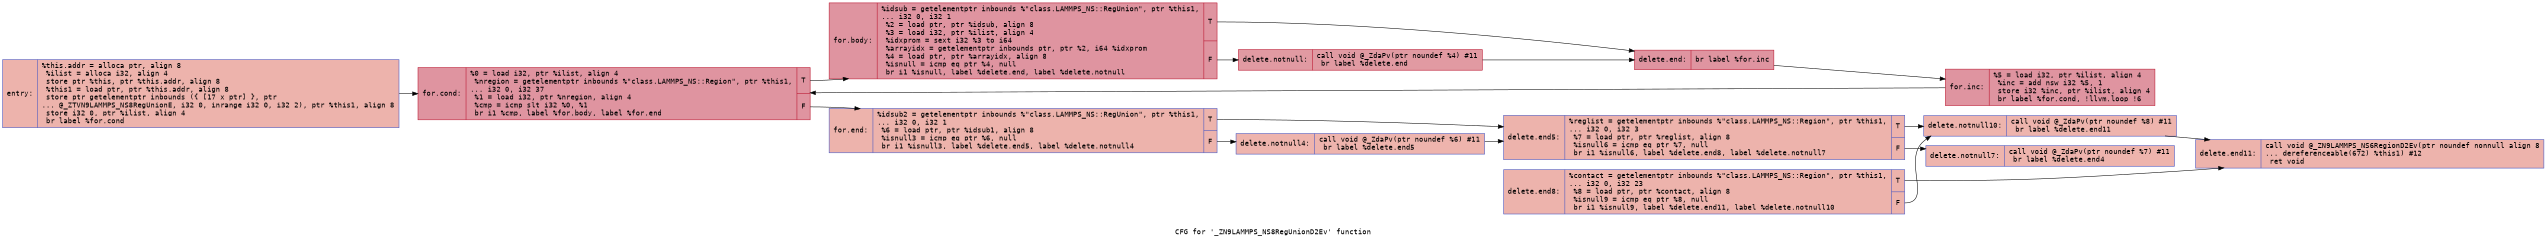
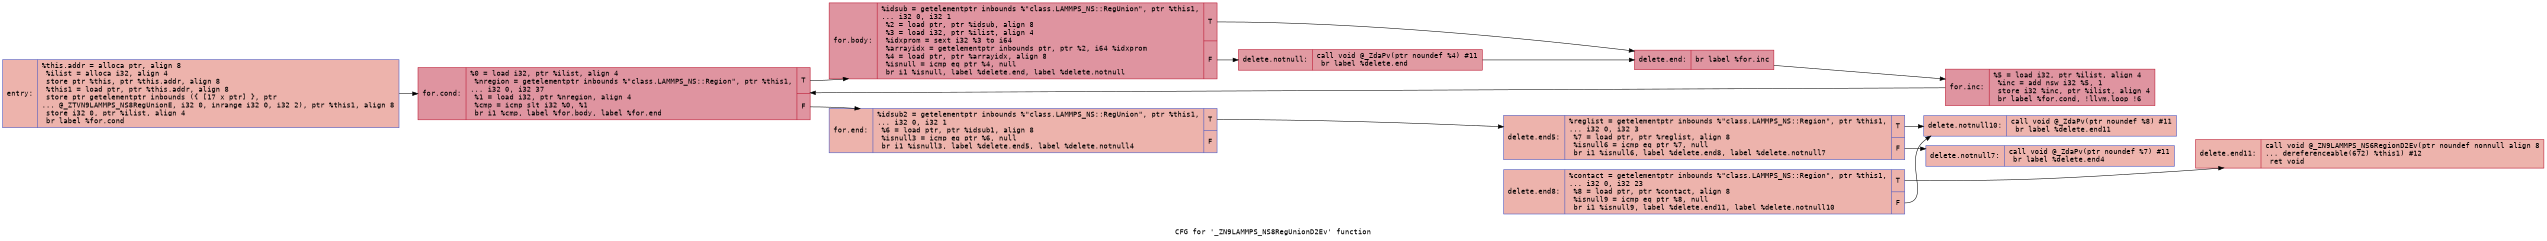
(2185, 138) -> none
(1360, 144) -> none
(2370, 154) -> (2370, 154)
